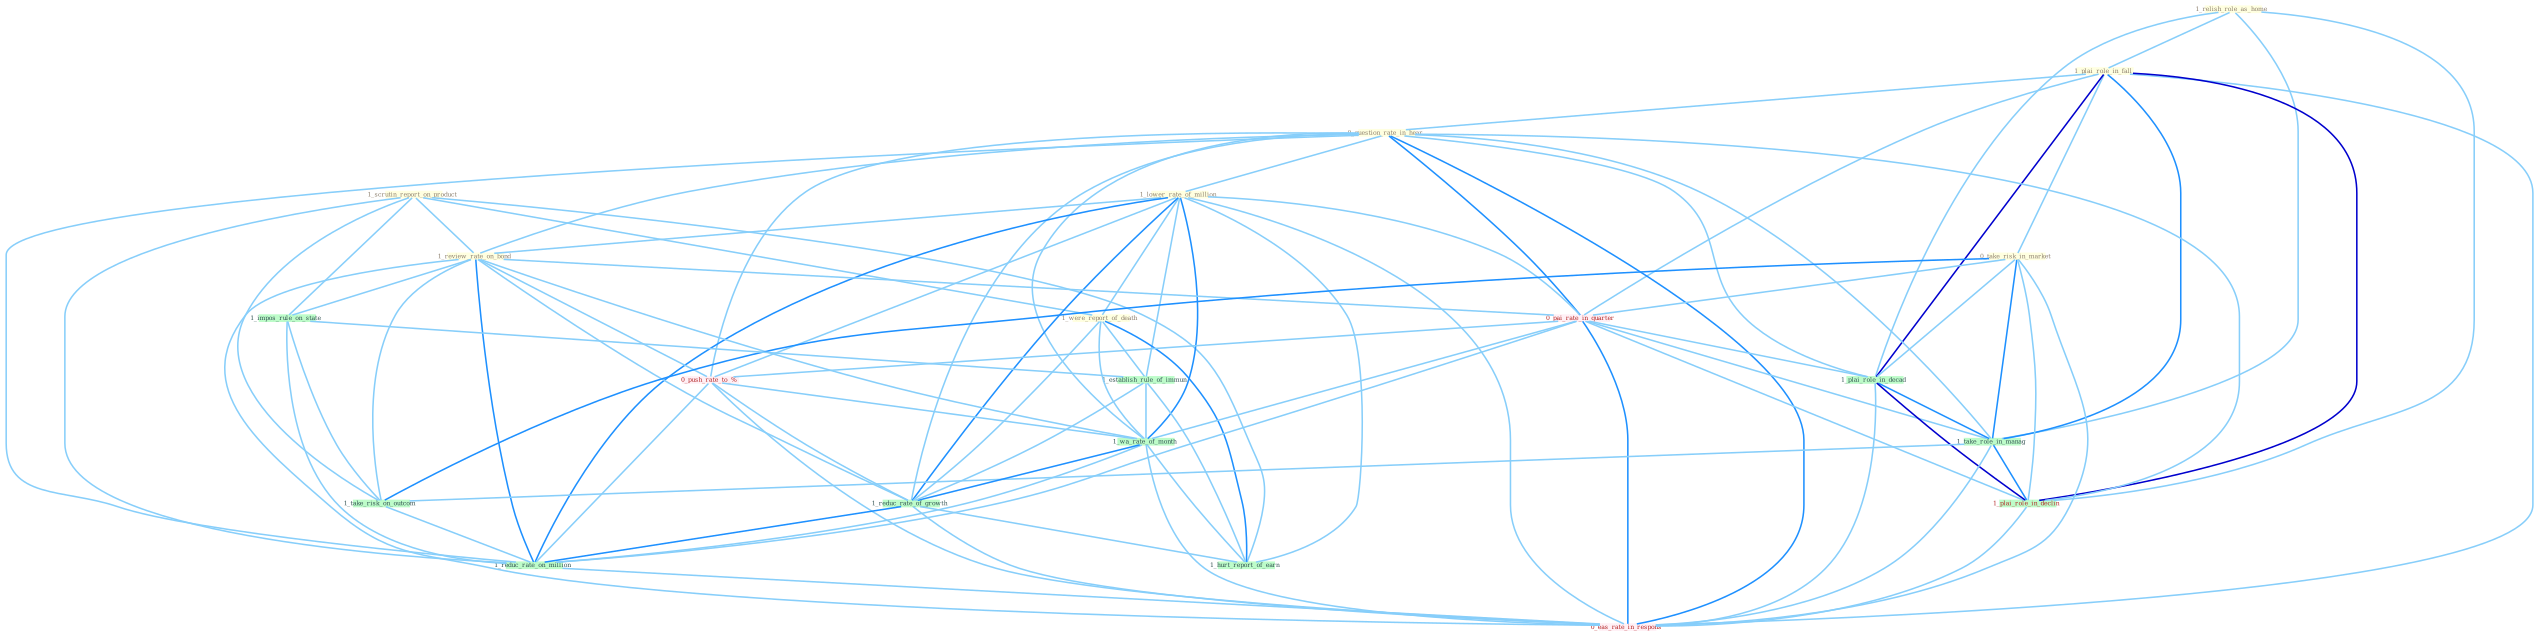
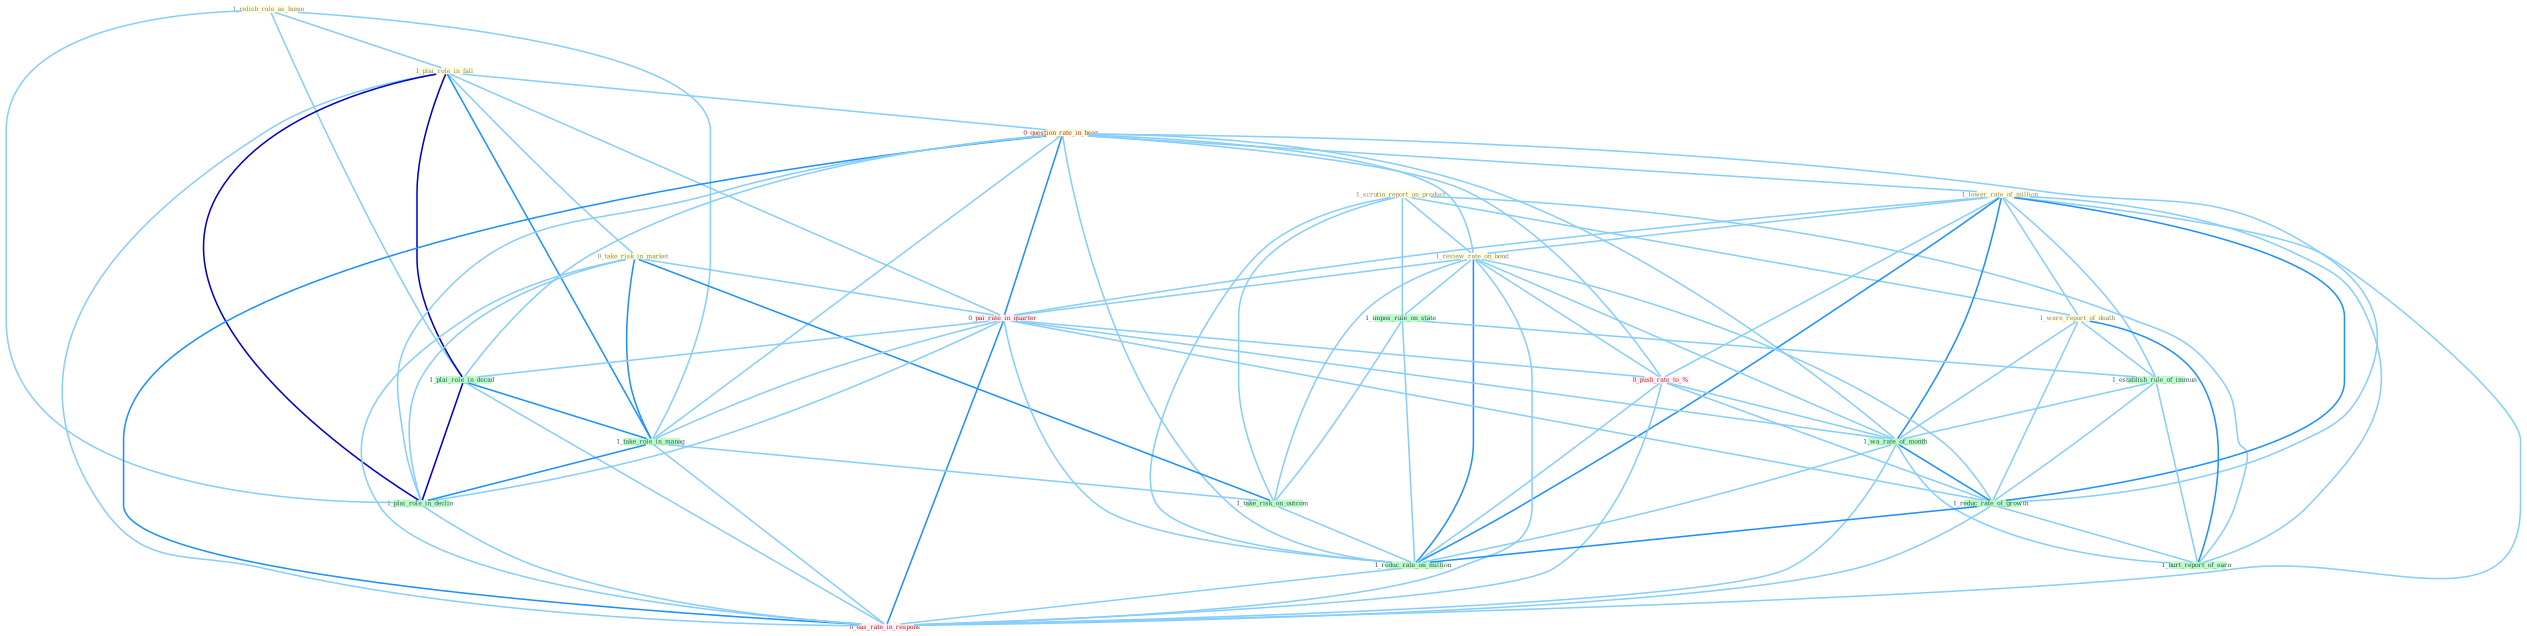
(1387, 133) -> (1063, 133)
(1946, 318) -> none
none -> (1498, 411)
(2028, 503) -> (422, 503)
